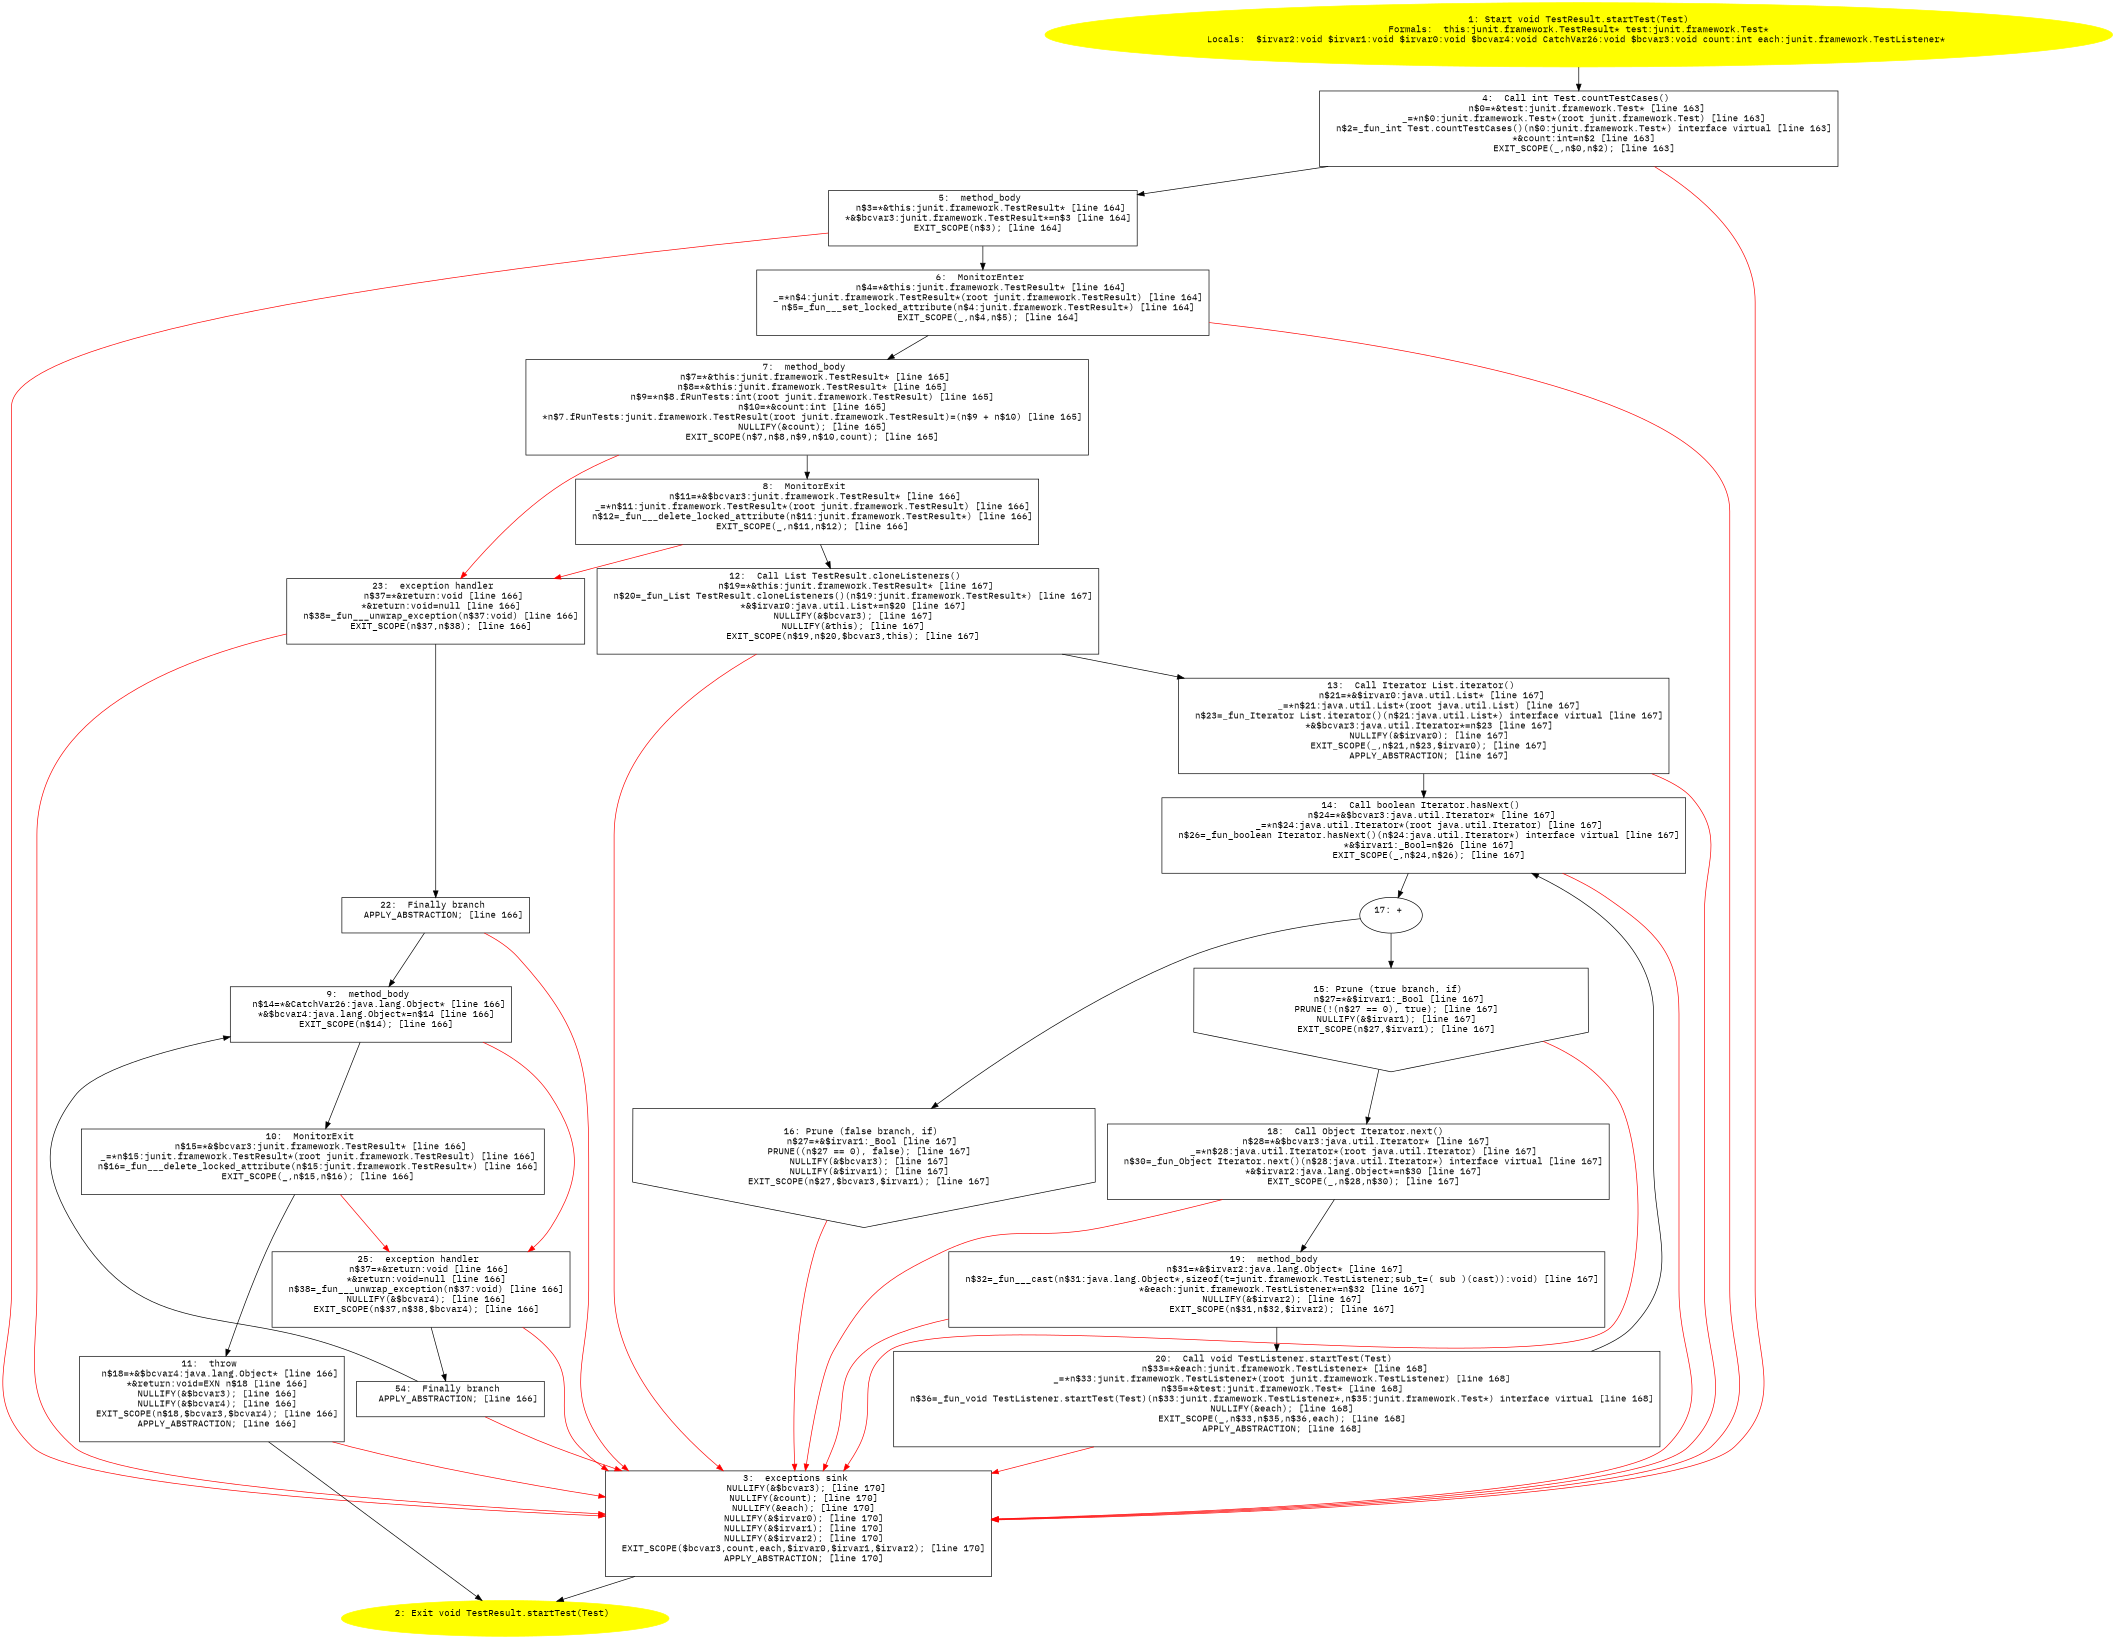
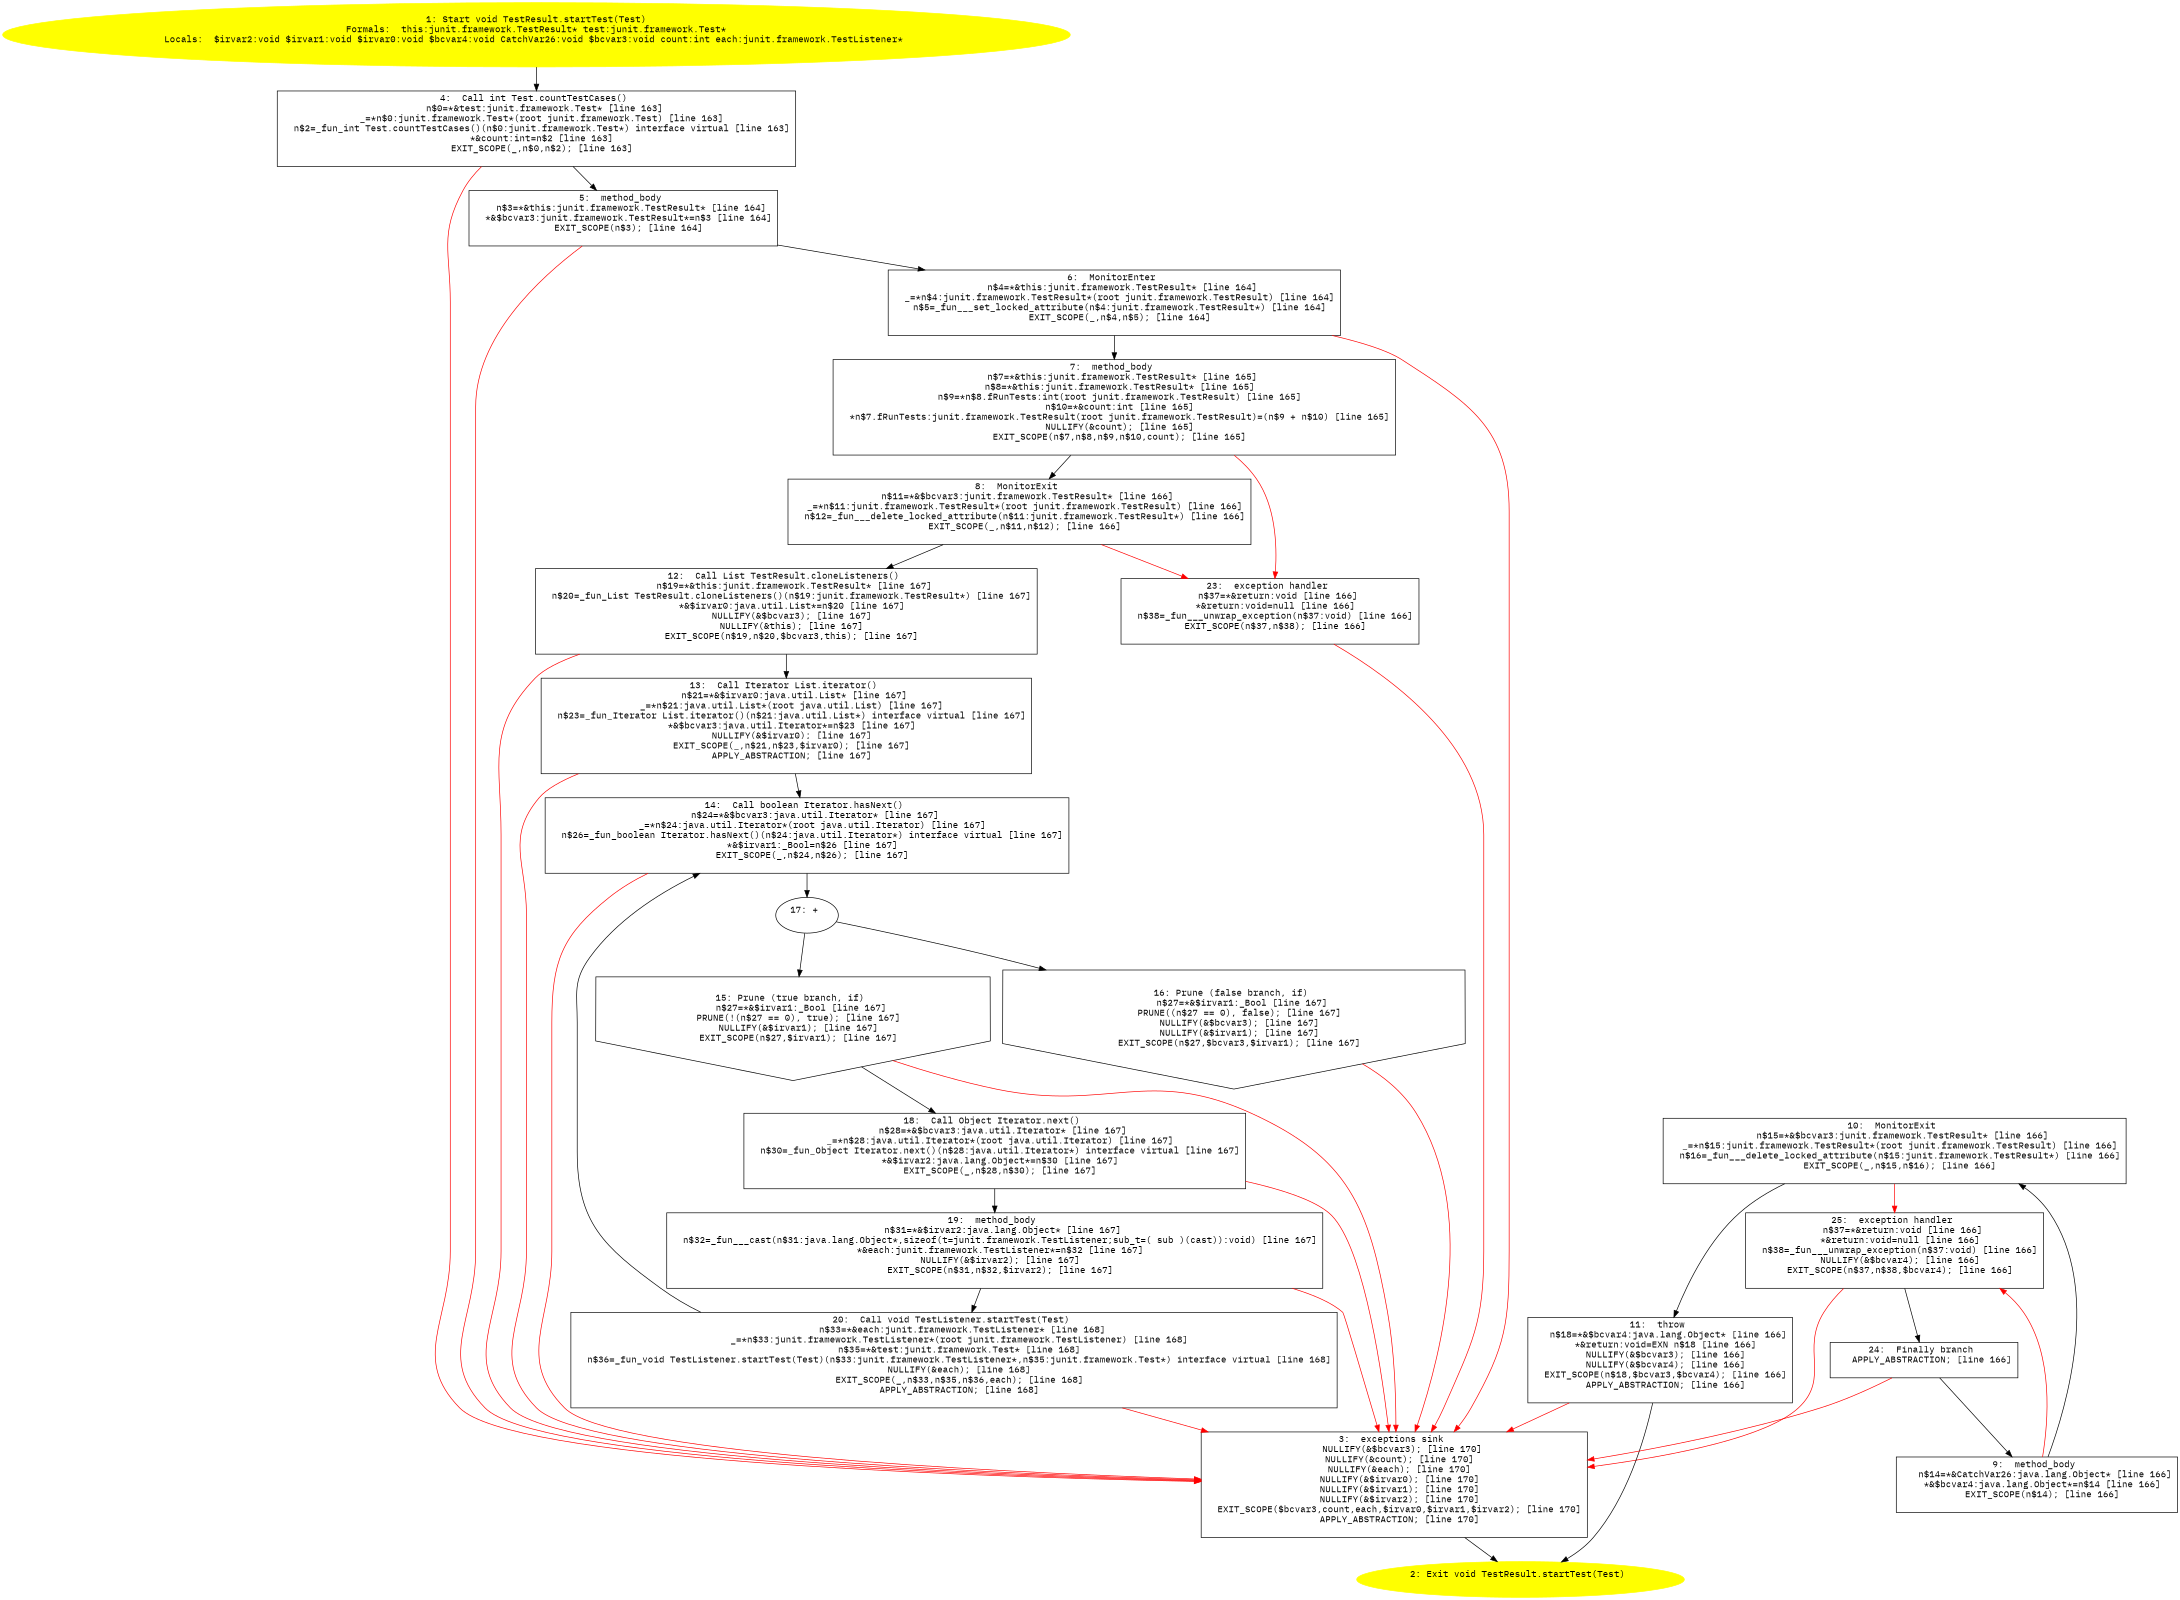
(436, 915) -> none
(450, 1399) -> (1924, 1360)
